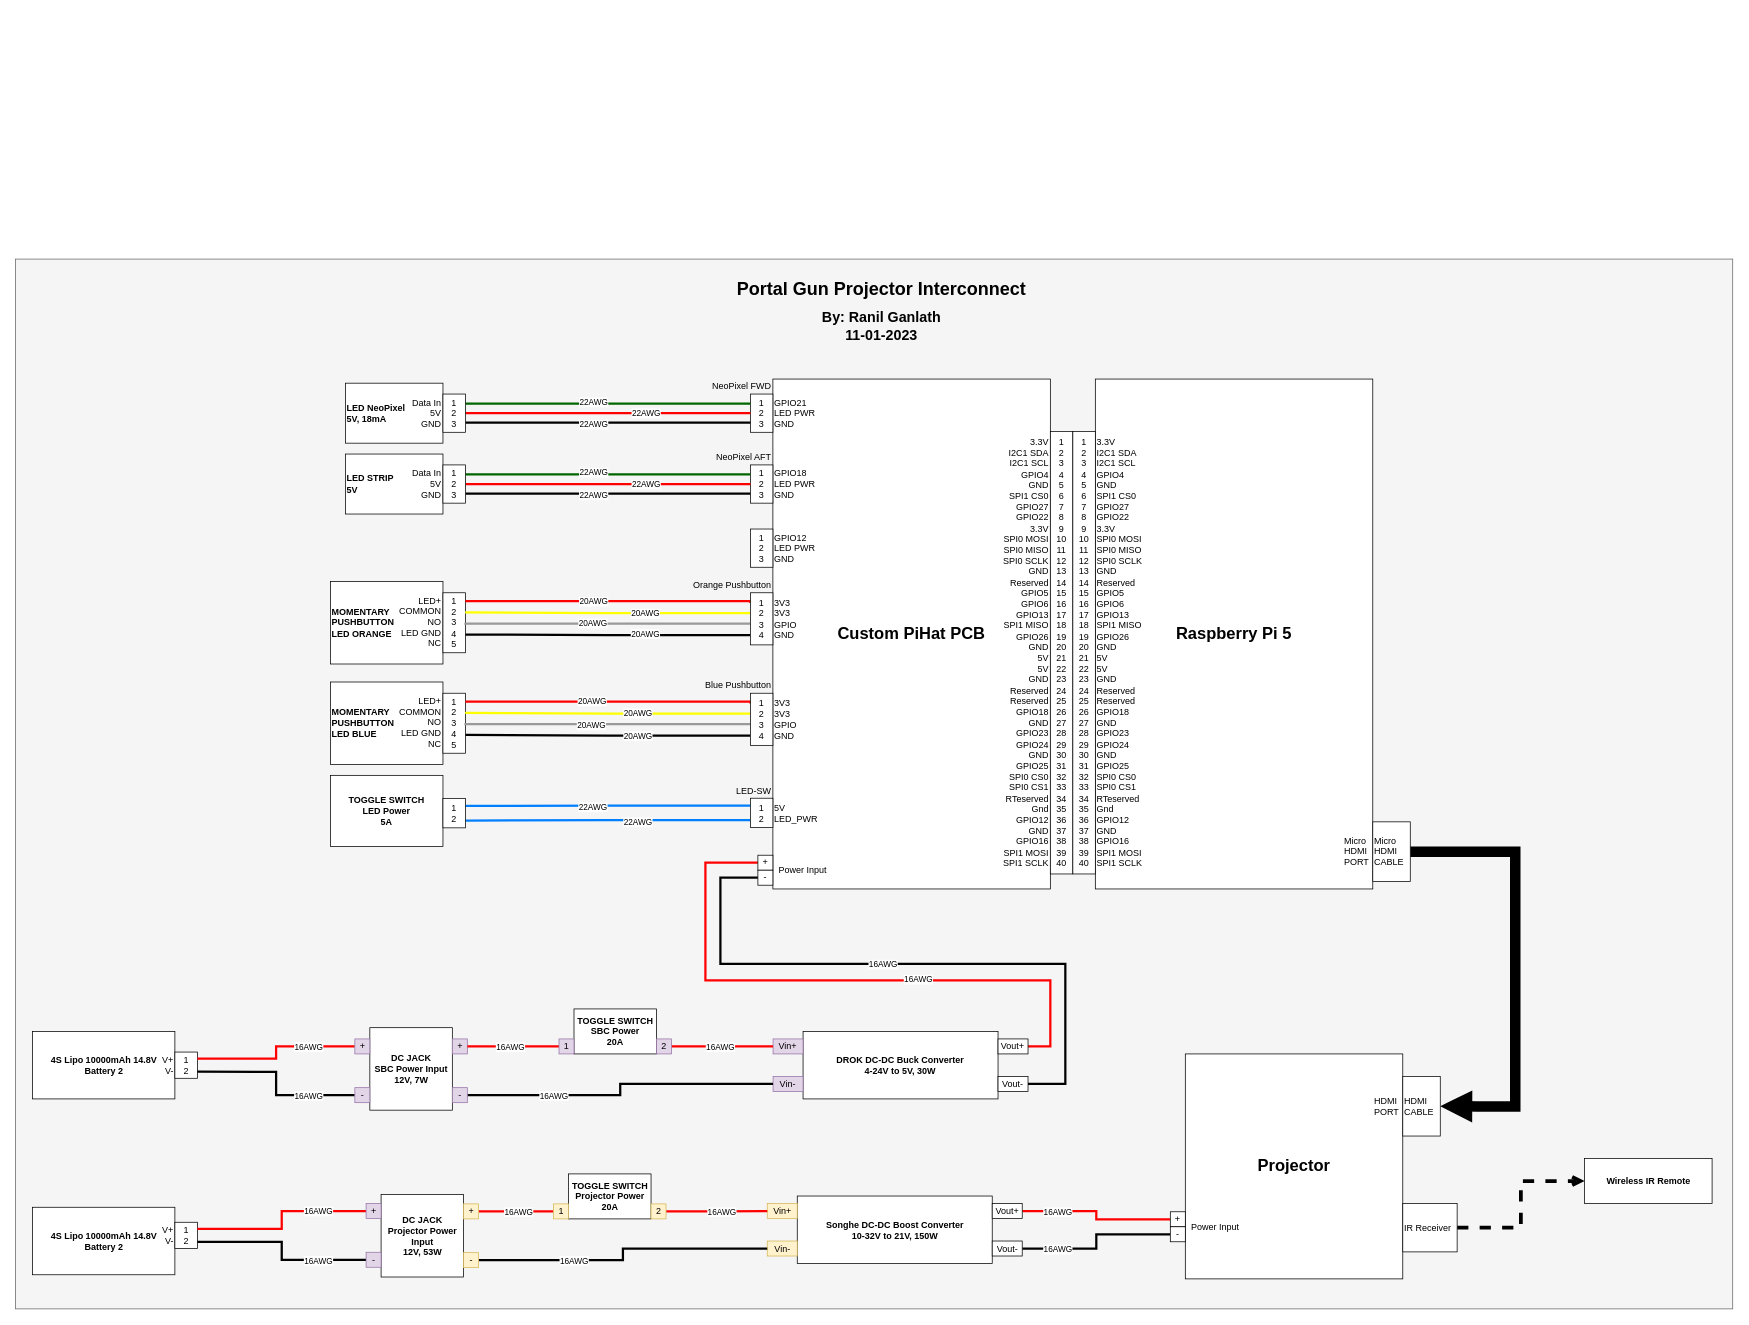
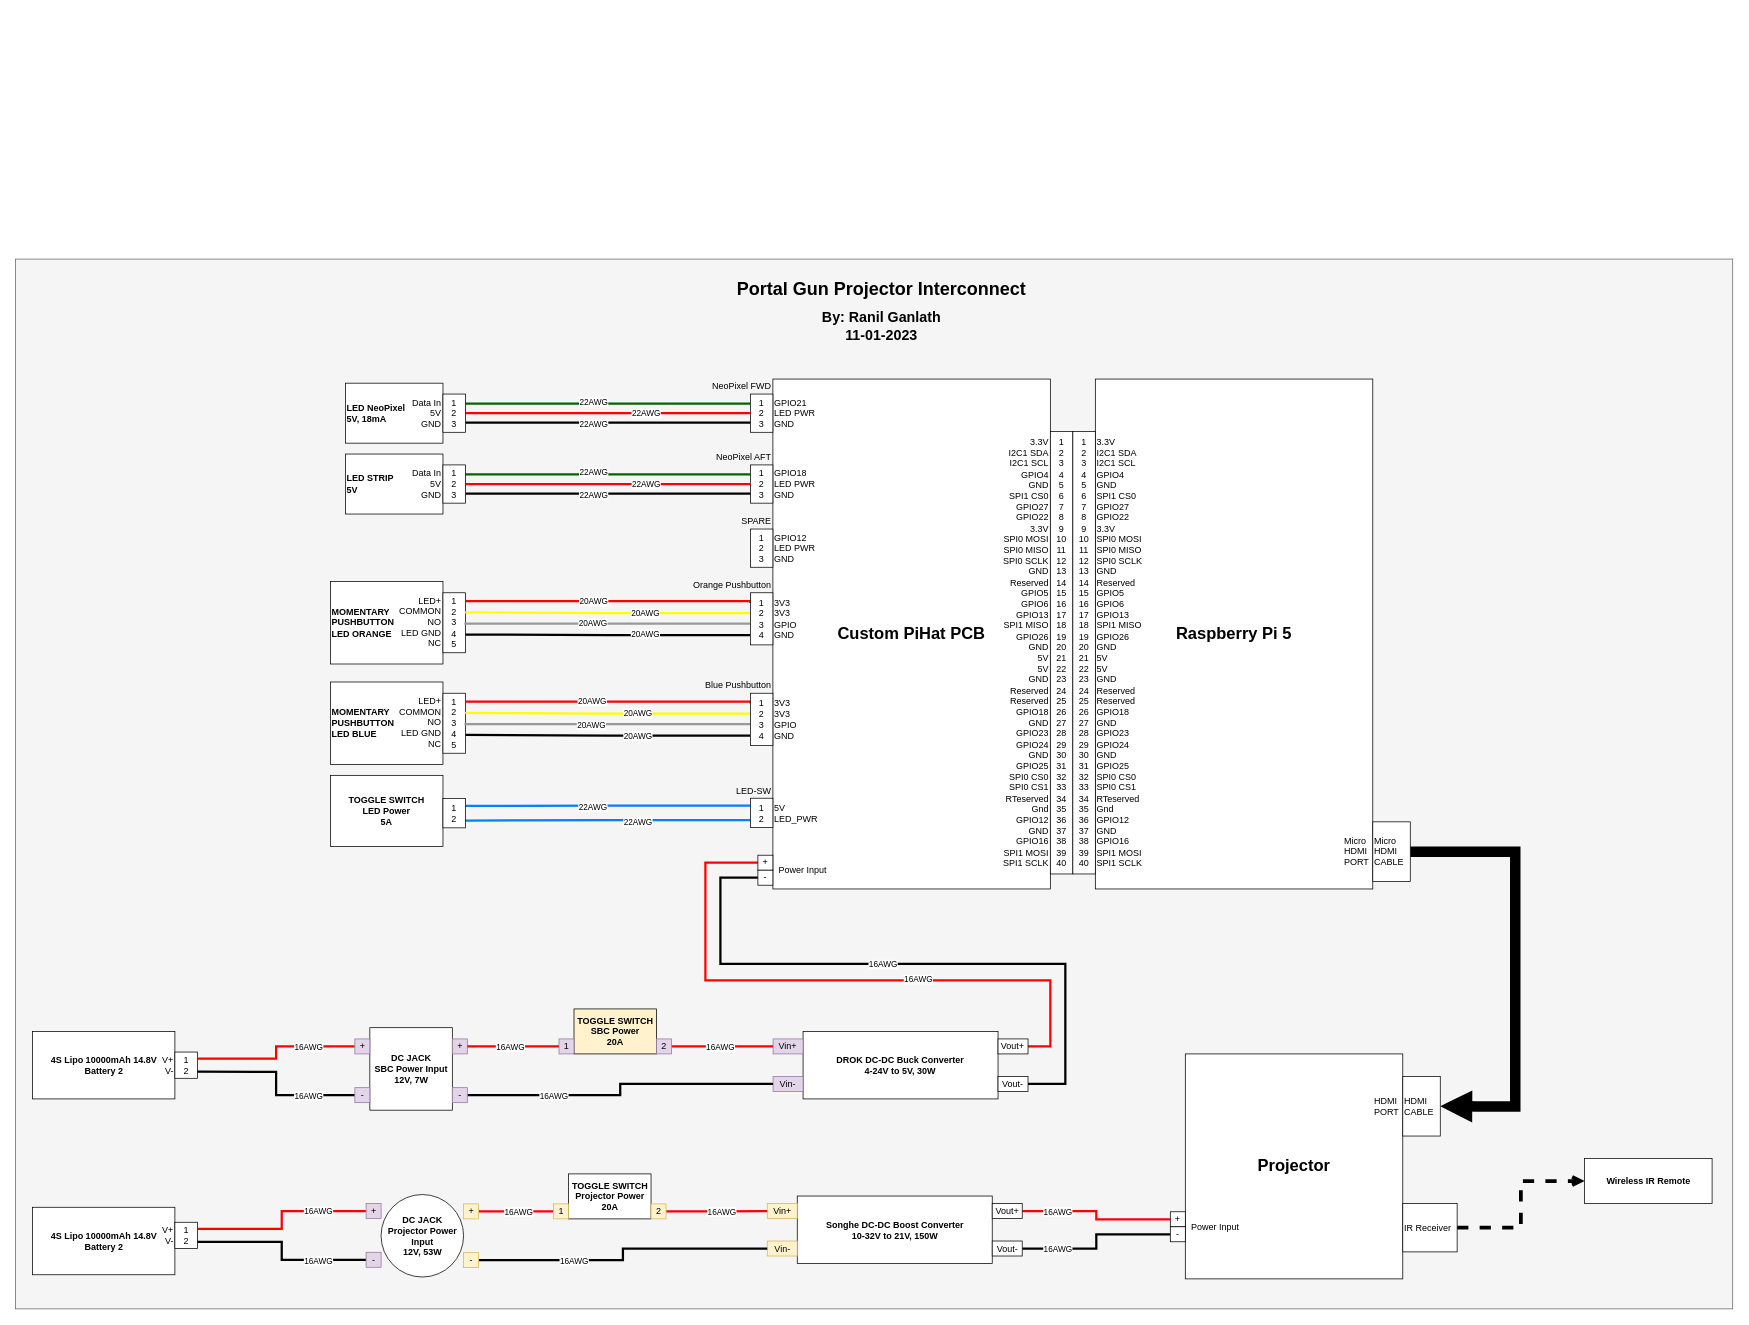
none -> (754, 522)
(615, 1032) -> (615, 1032)
(422, 1236) -> (422, 1236)
